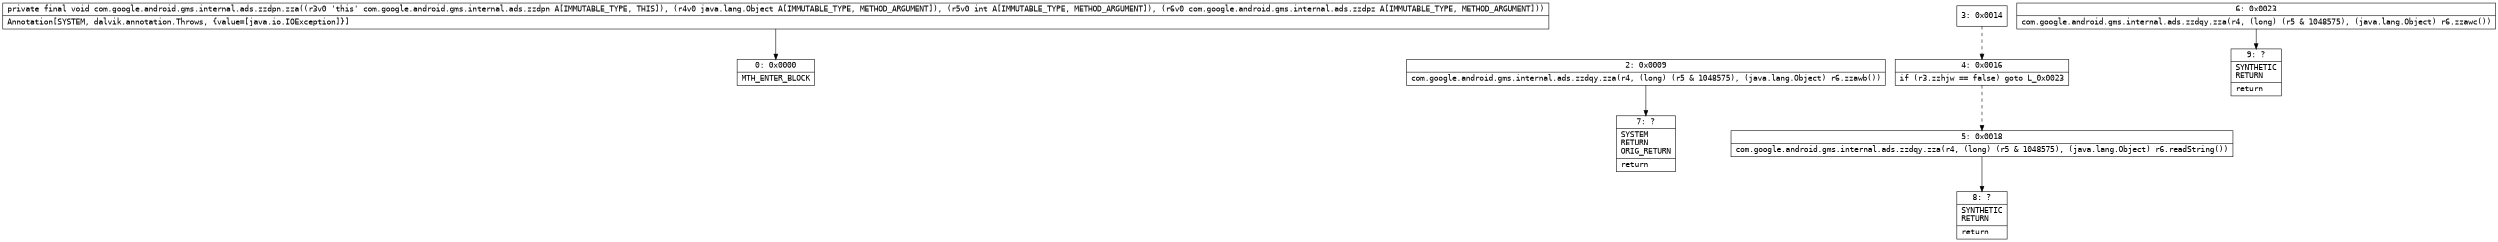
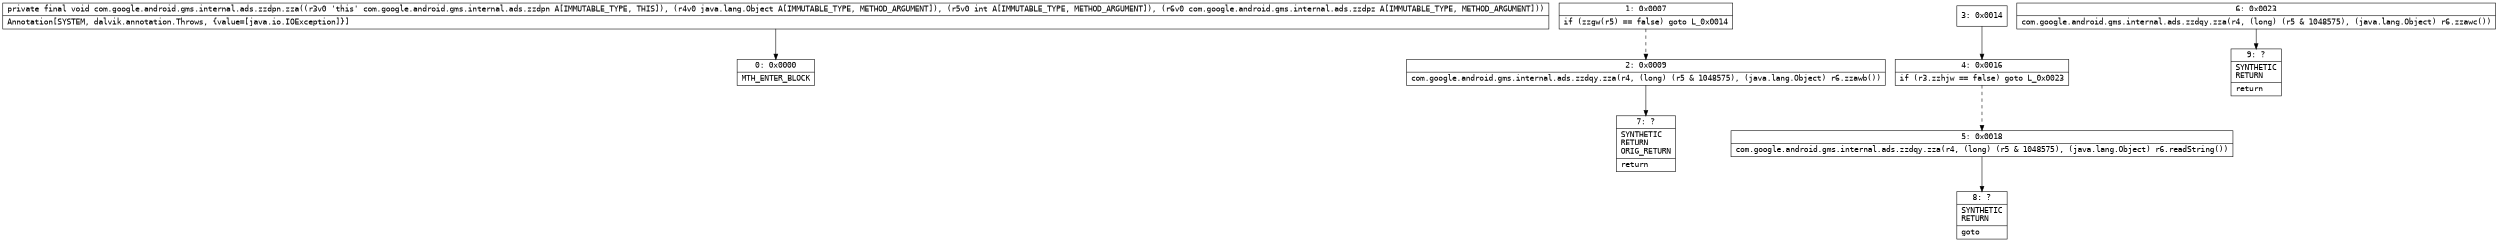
none -> (1646, 16)
(1982, 40) -> (1982, 40)
(1635, 135) -> (1641, 135)
(1975, 232) -> (1971, 232)
